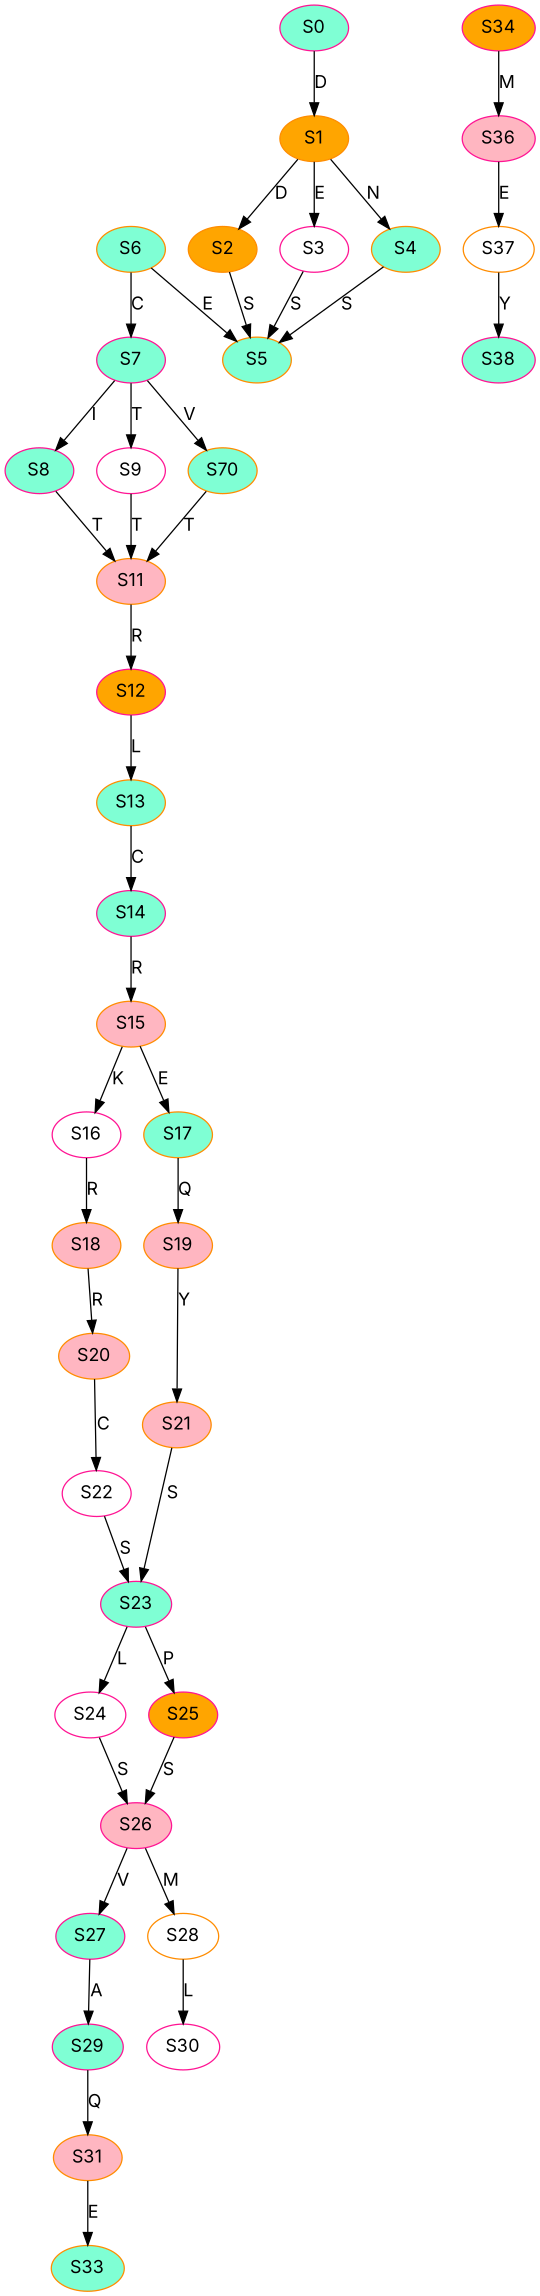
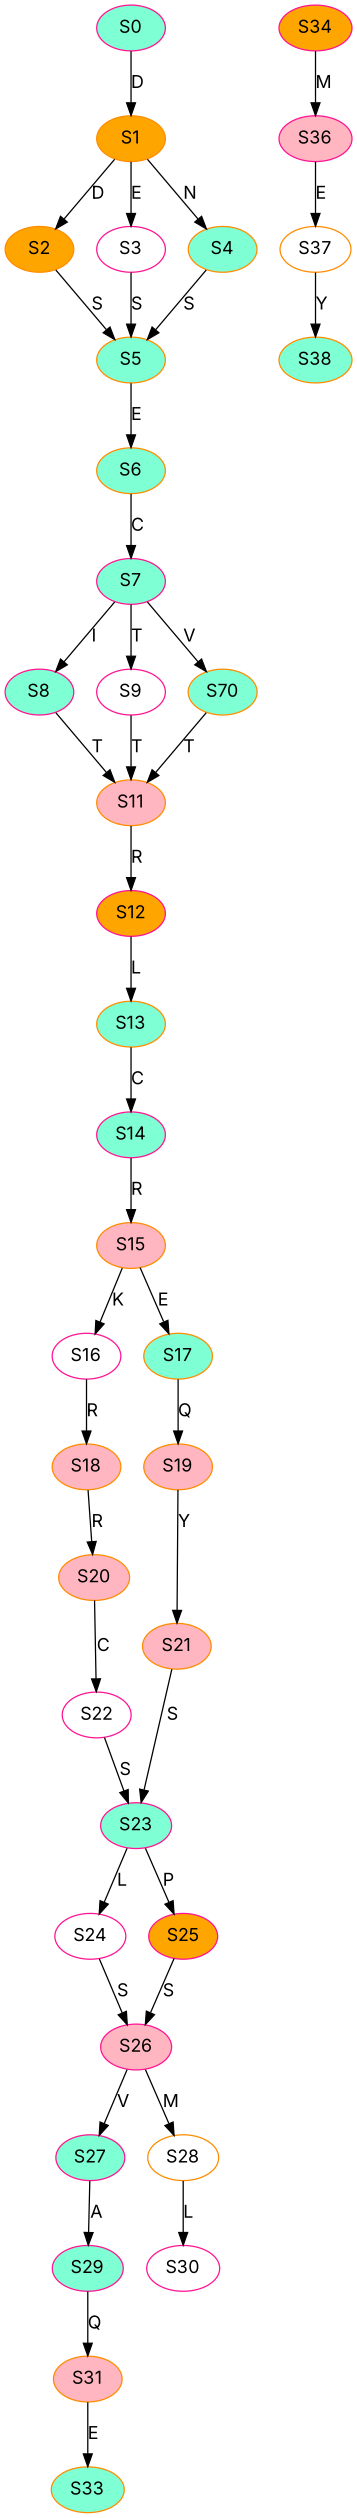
(189, 300) -> (131, 409)
(499, 360) -> (316, 360)
